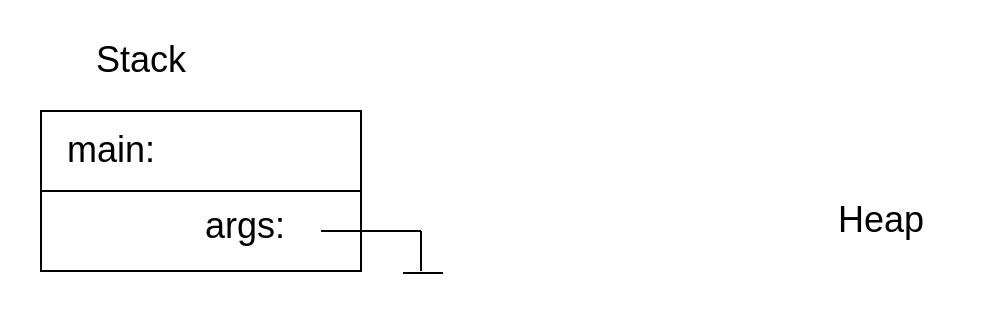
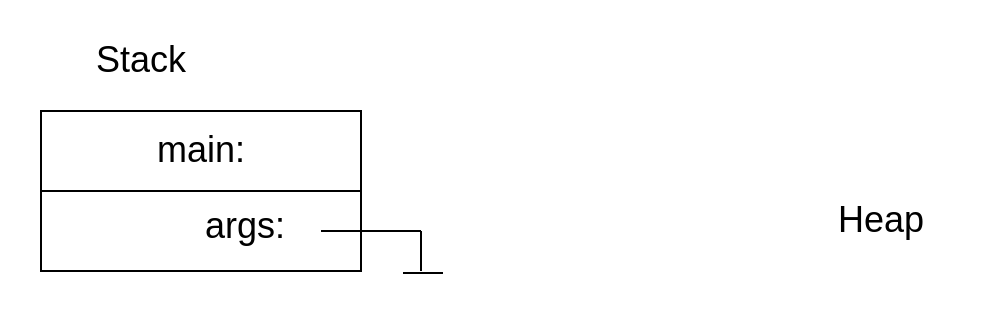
(111, 151) -> (201, 151)
